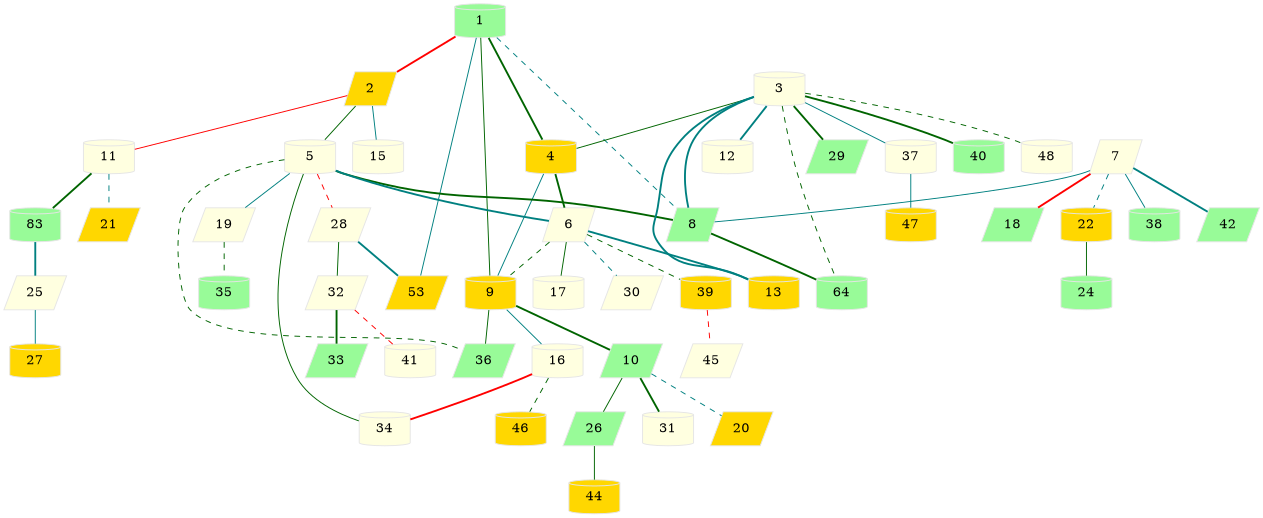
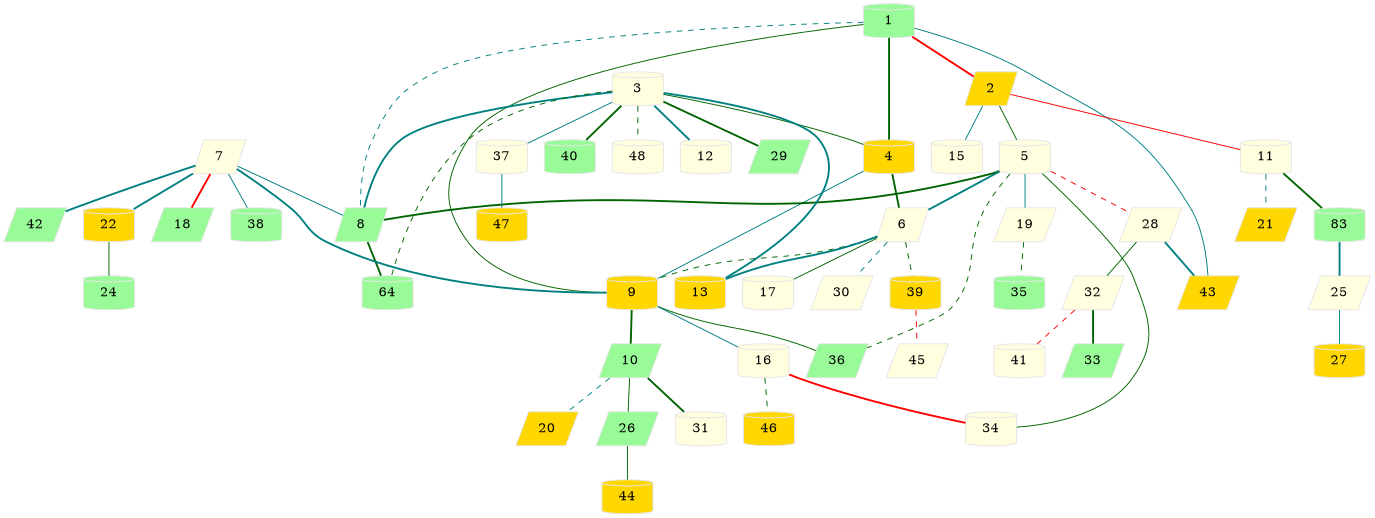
(1101, 191) -> (163, 191)
none -> (407, 271)
(417, 293) -> (1208, 293)
